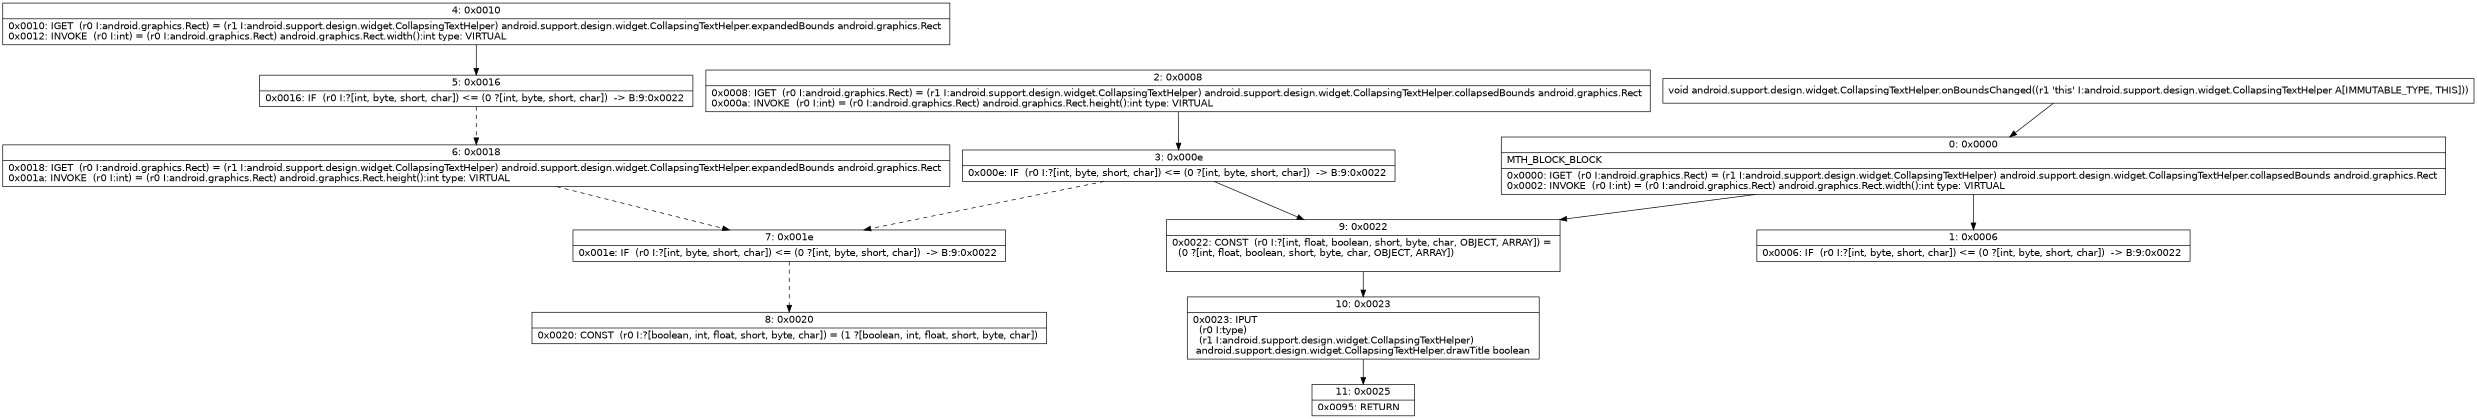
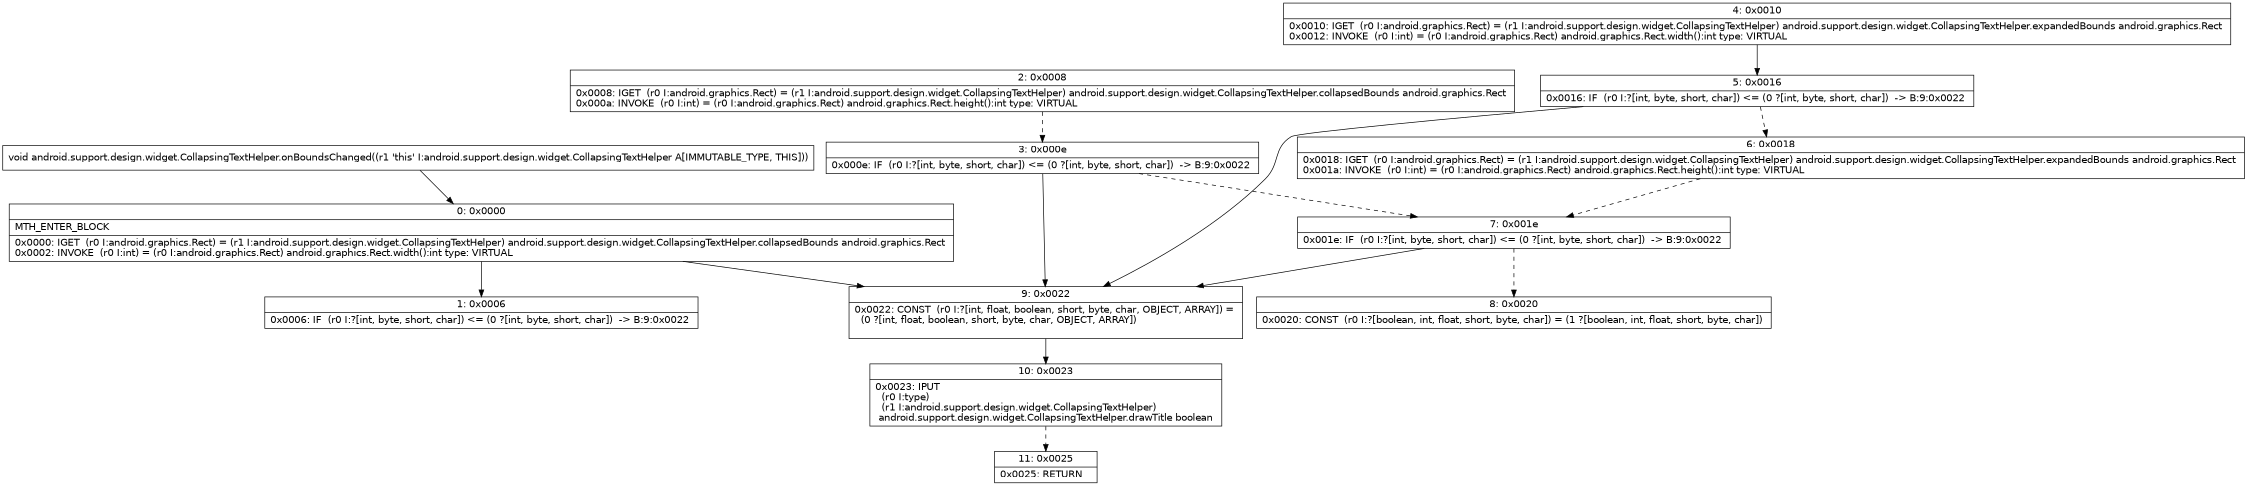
(1178, 127) -> (1042, 123)
none -> (1318, 132)
(1554, 160) -> (62, 227)
none -> (1314, 267)
(1363, 368) -> (1046, 435)
(1363, 408) -> (1046, 475)
